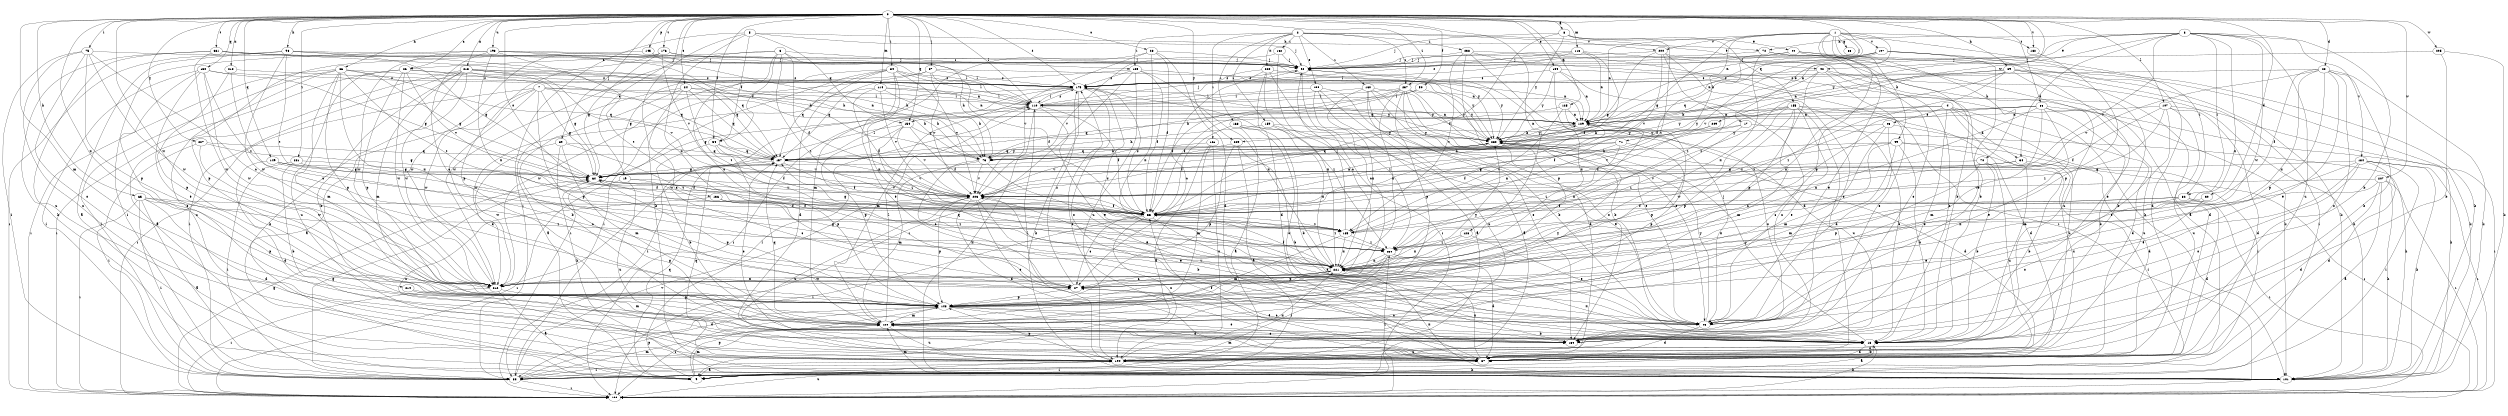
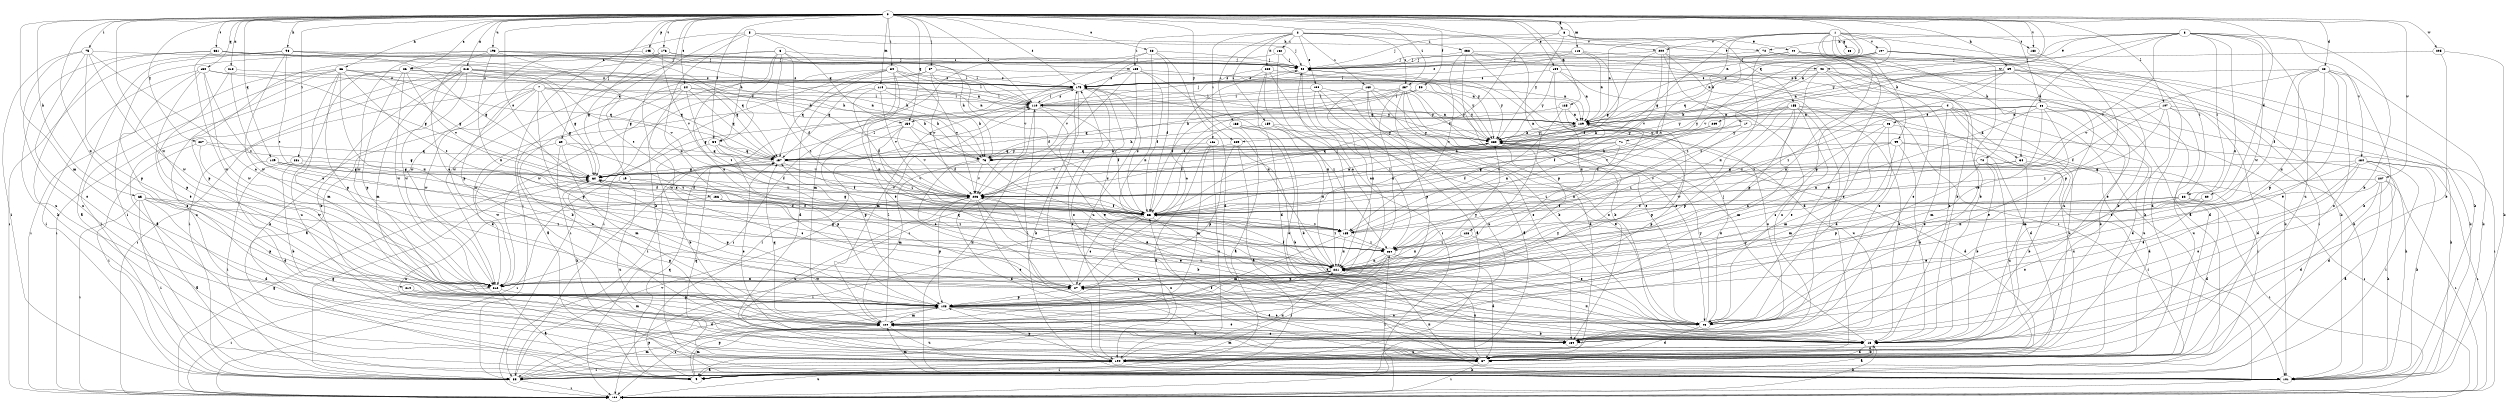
(742, 88) -> (742, 88)
none -> (1053, 396)
